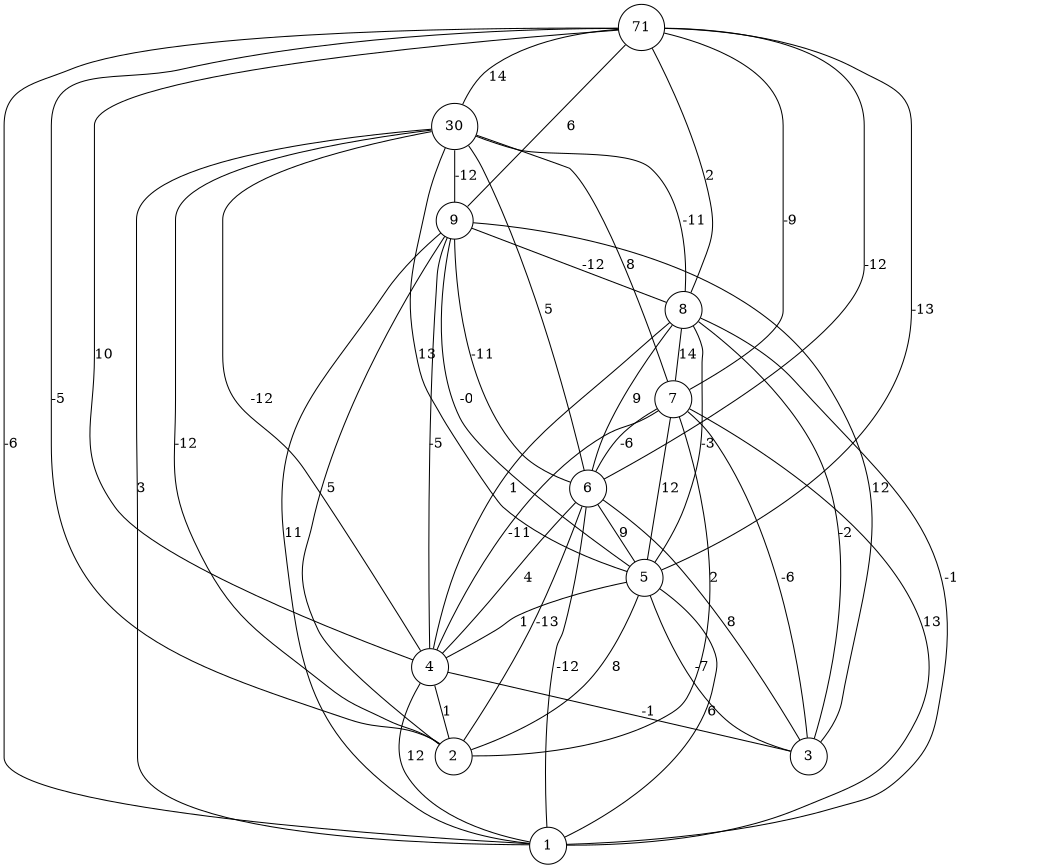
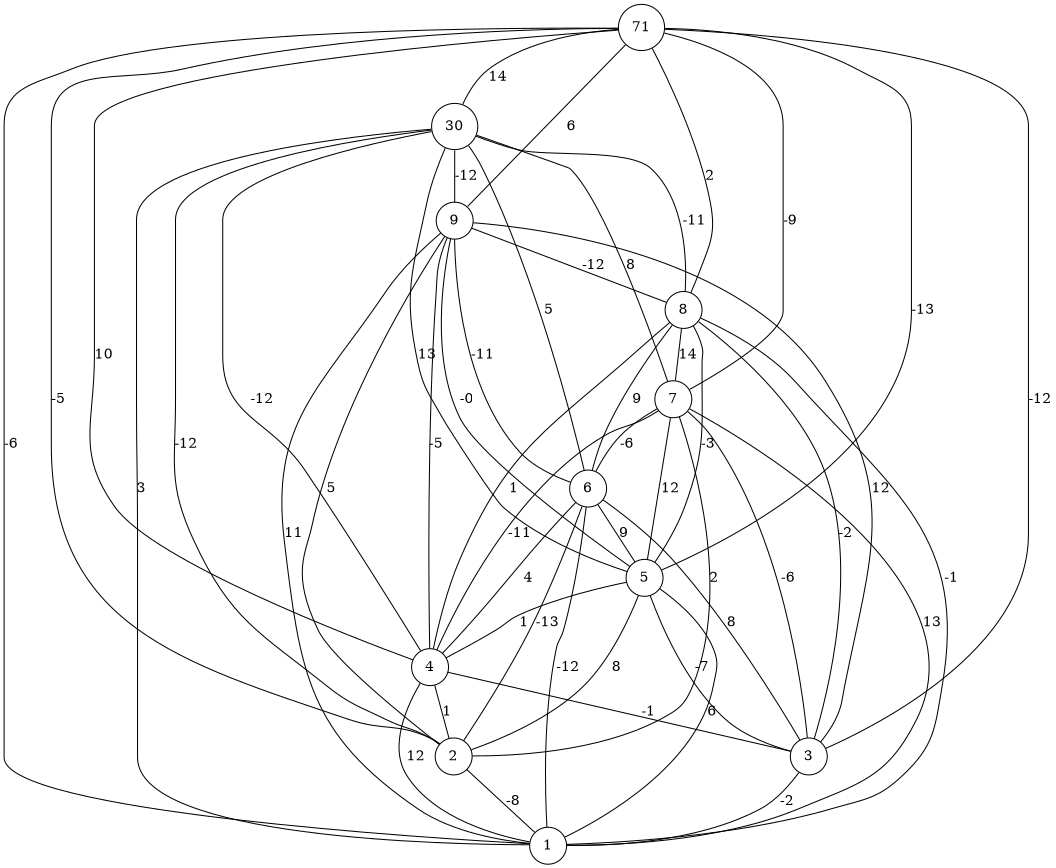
(864, 246) -> (1028, 289)
none -> (501, 801)
none -> (722, 825)
